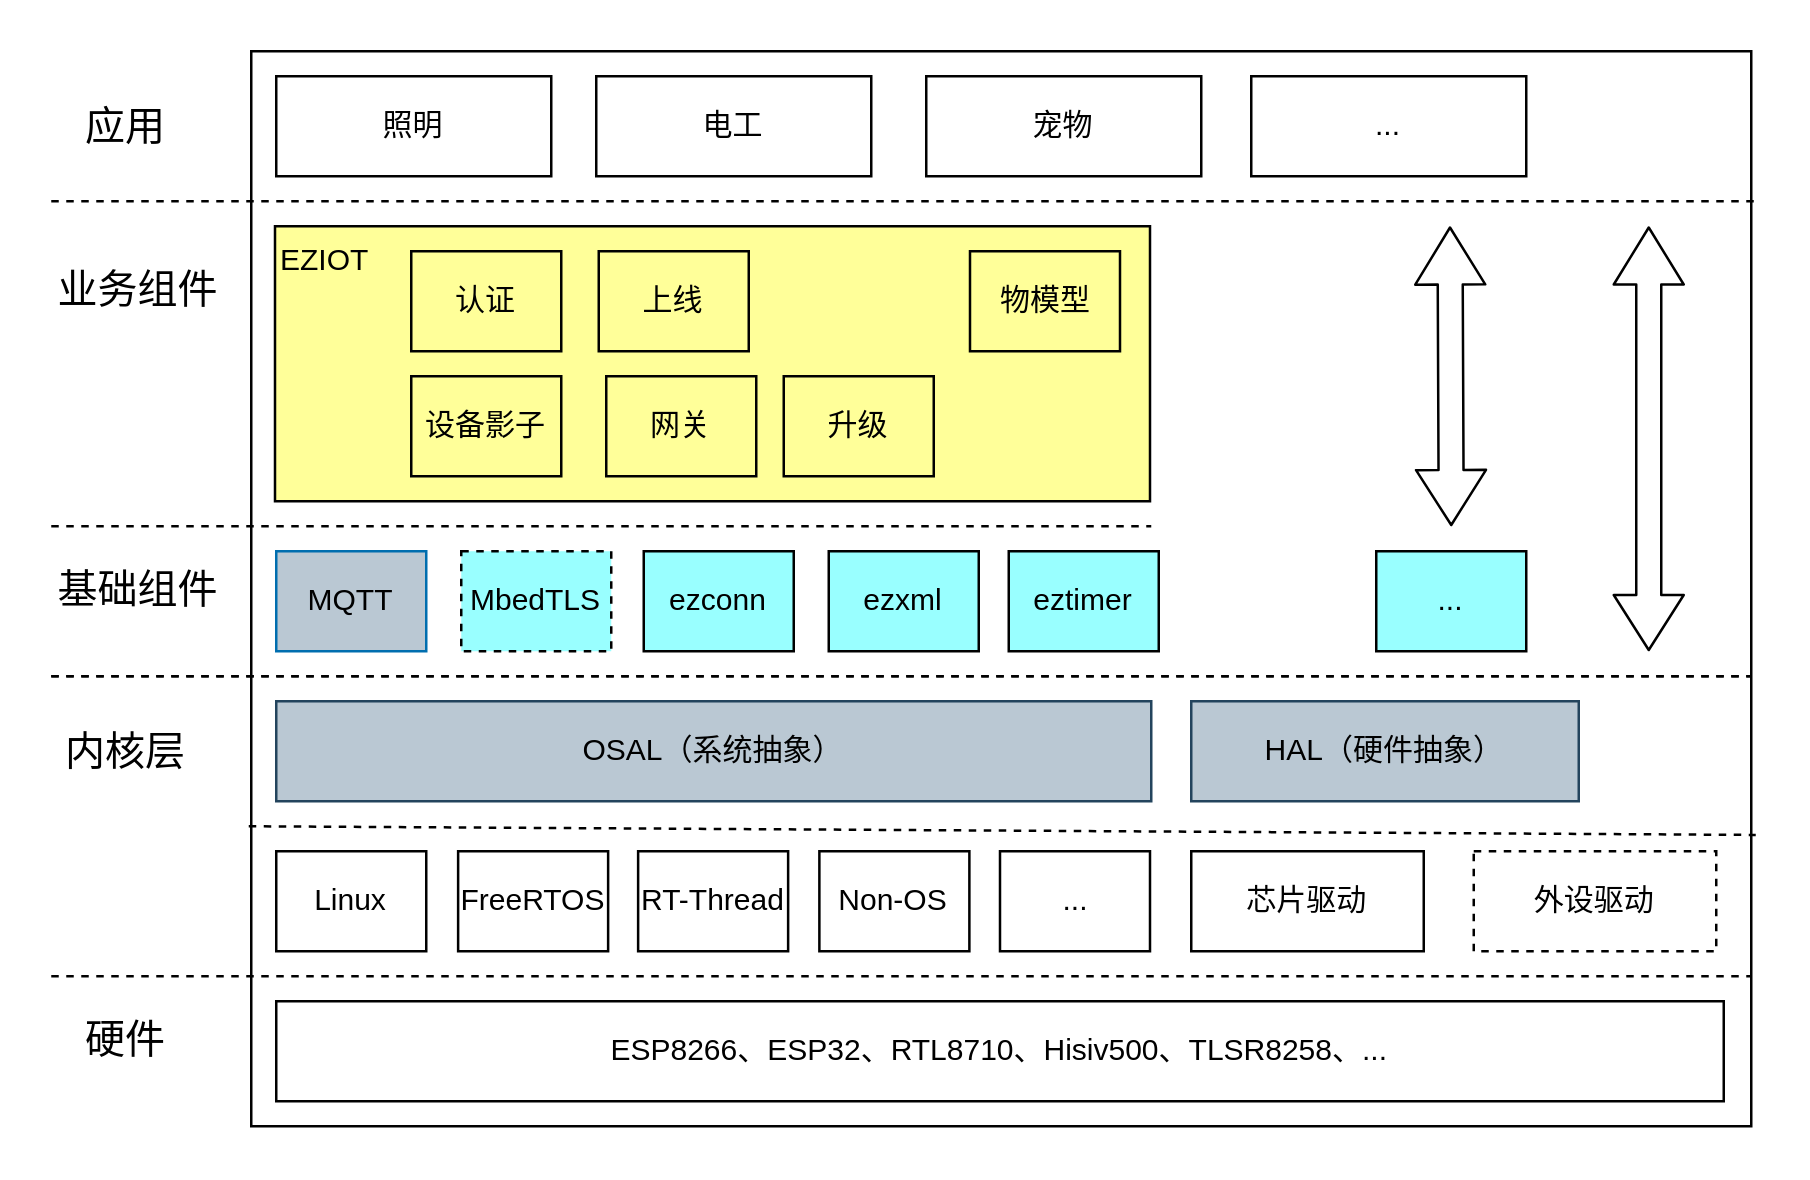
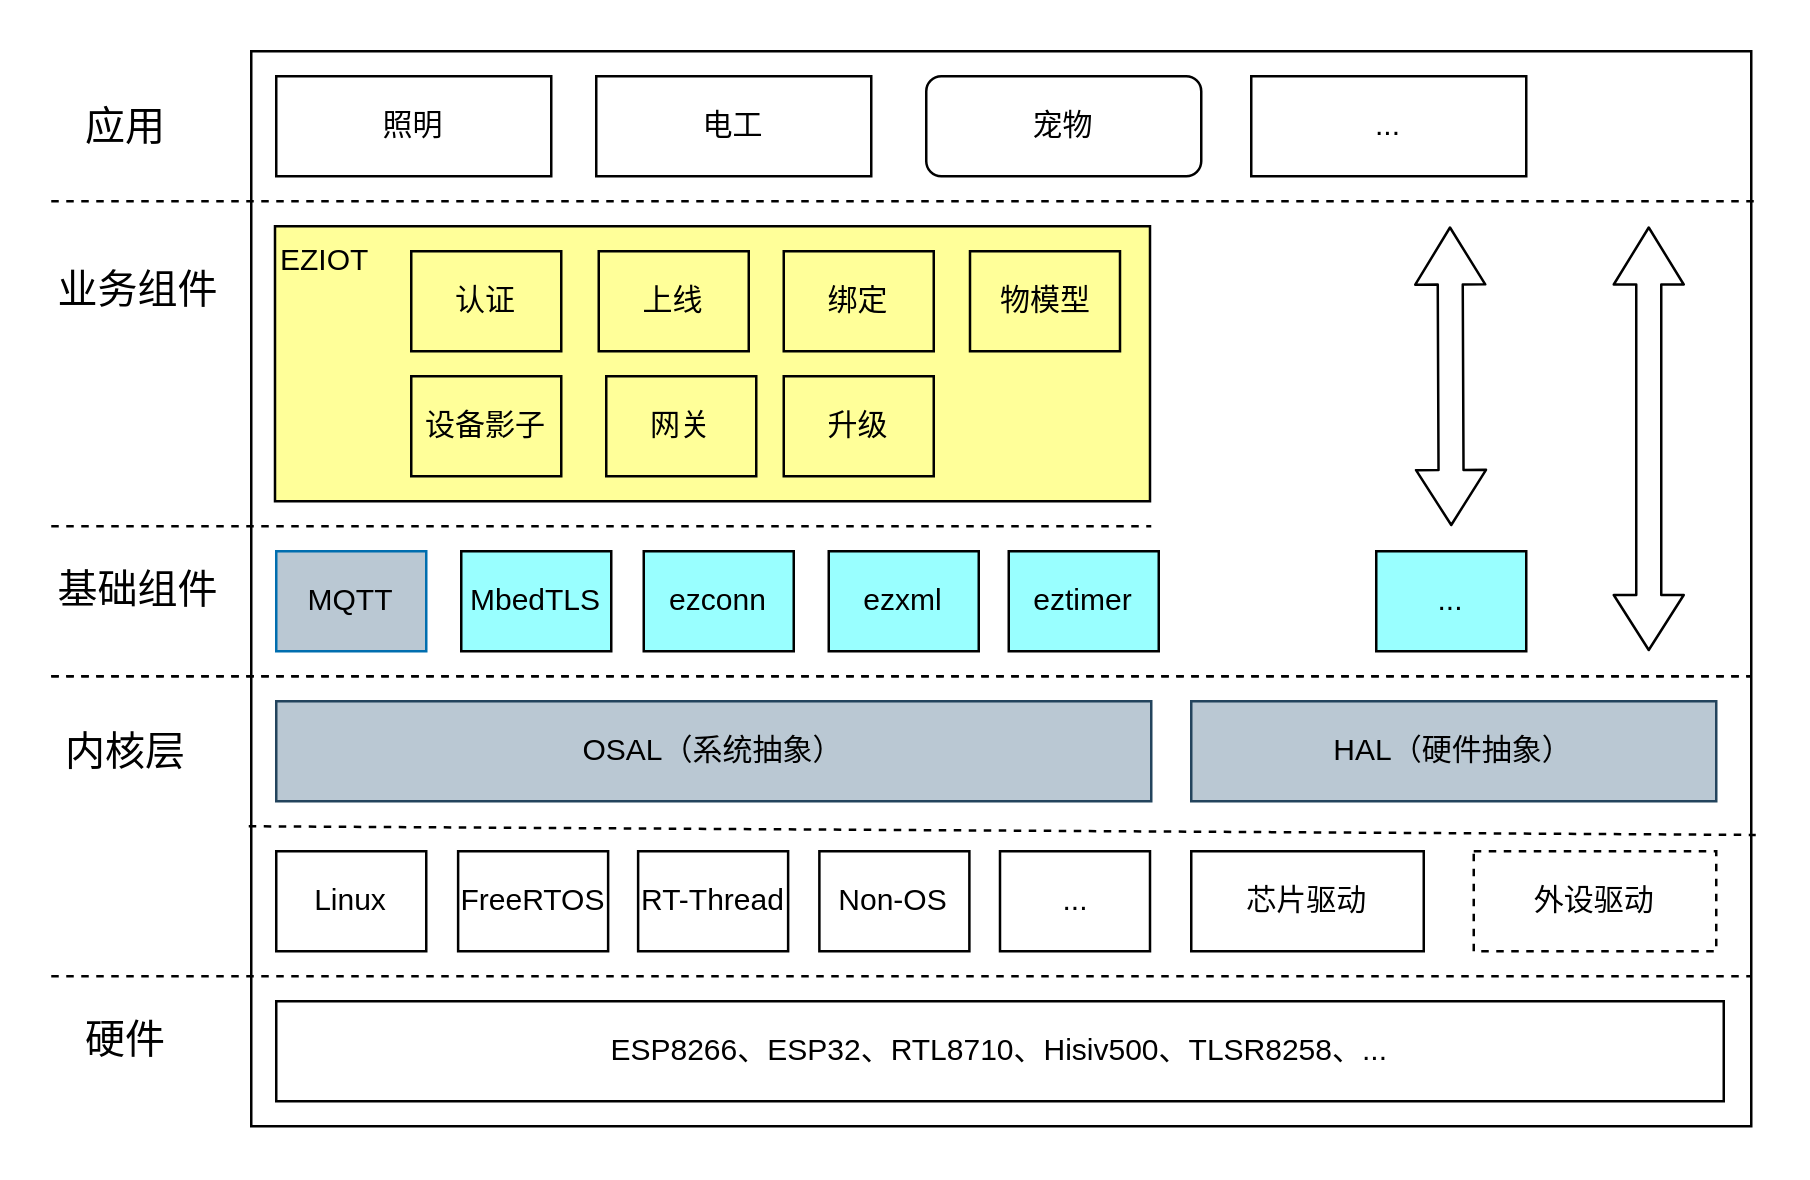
(1064, 126) -> (1064, 126)
none -> (859, 301)
(536, 601) -> (536, 601)
(1385, 751) -> (1454, 751)
